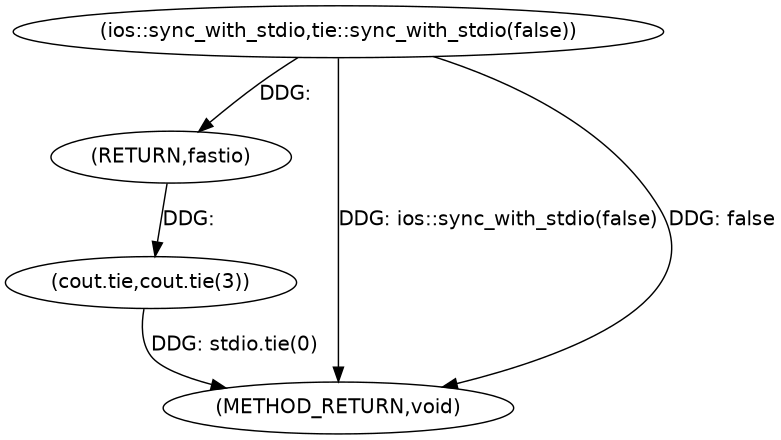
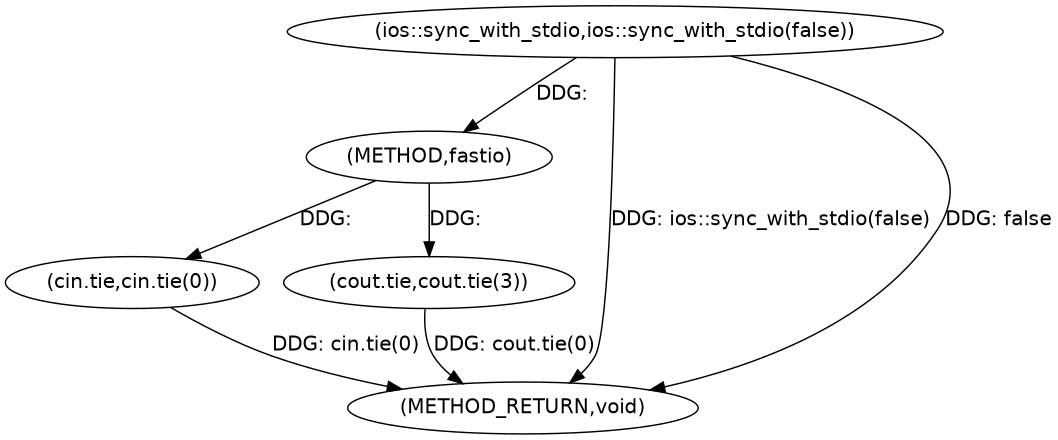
(338, 32) -> (615, 32)
(171, 157) -> (429, 157)
none -> (132, 283)
(235, 345) -> (514, 345)
